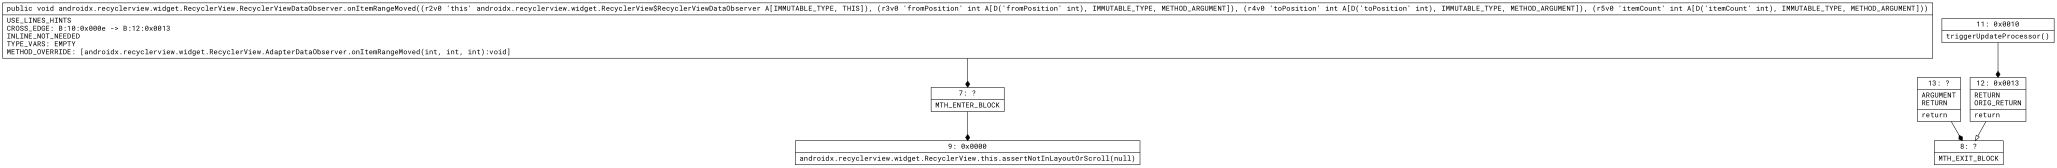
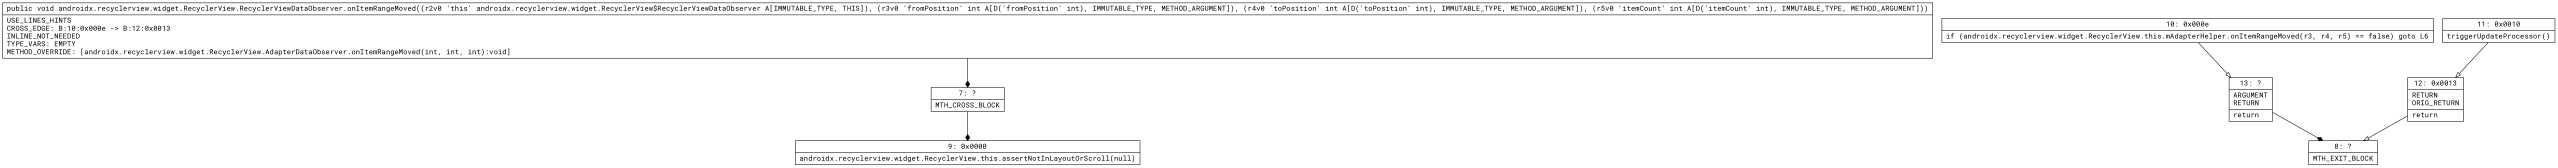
none -> (2188, 31)
(1998, 57) -> (2474, 58)
(968, 105) -> (968, 105)
